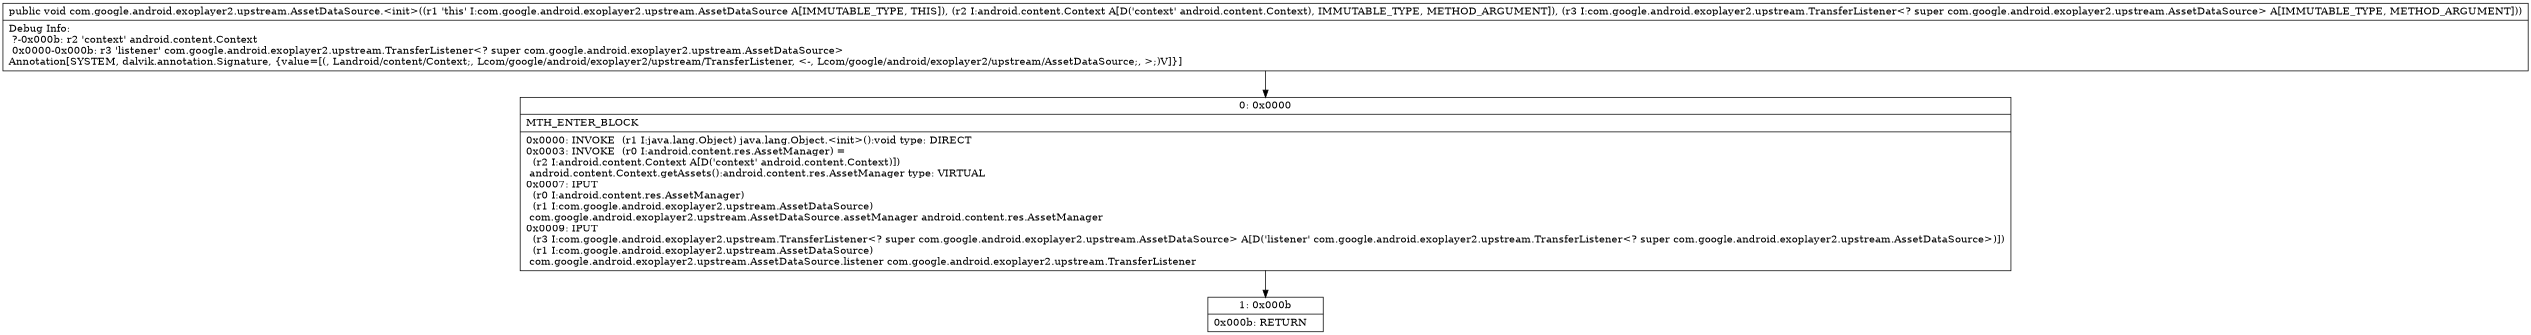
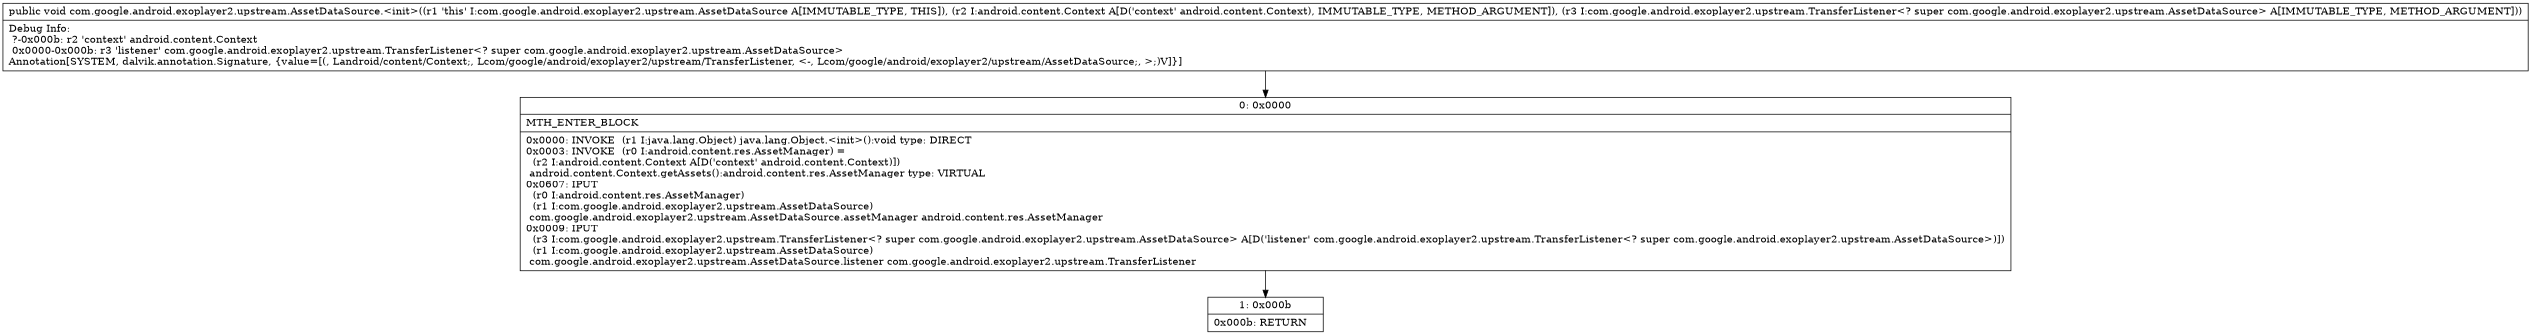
(565, 184) -> (565, 184)
